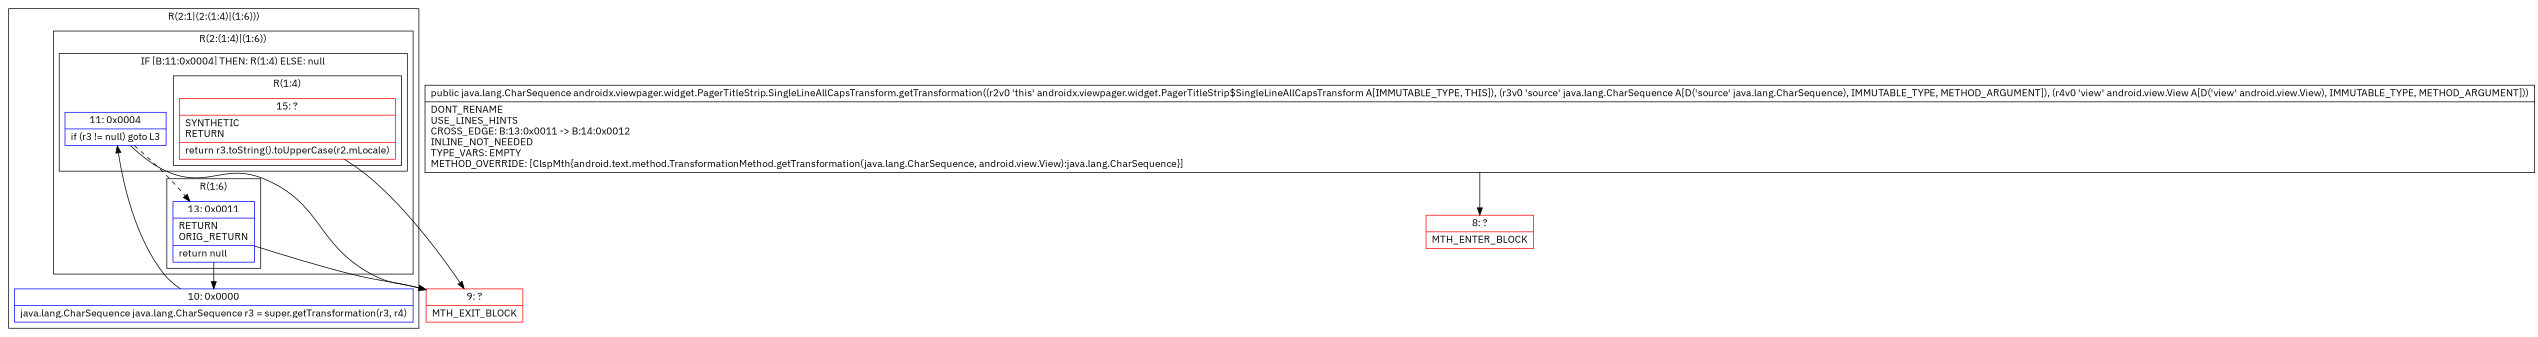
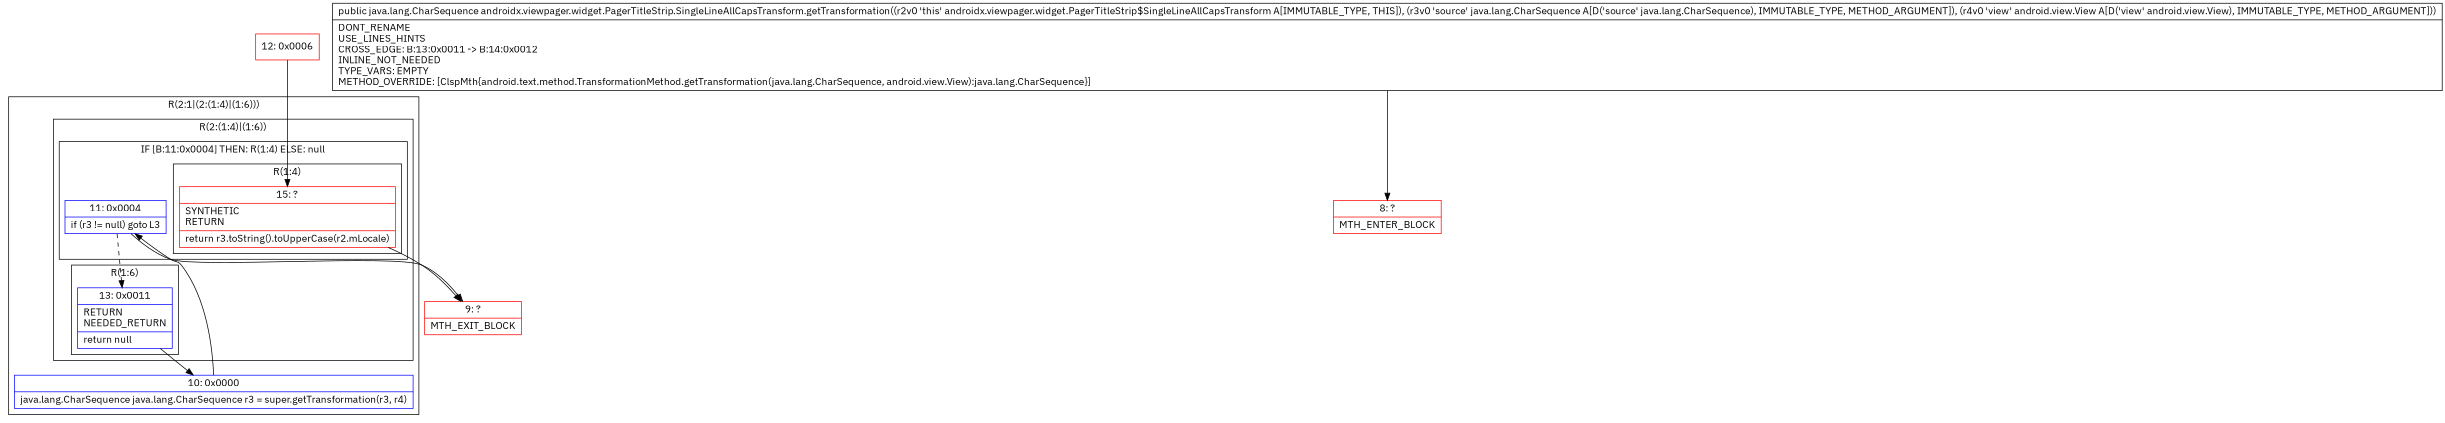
none -> (287, 47)
(214, 237) -> (125, 323)
(332, 269) -> none
